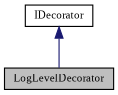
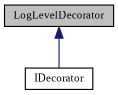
(59, 53) -> (59, 53)
